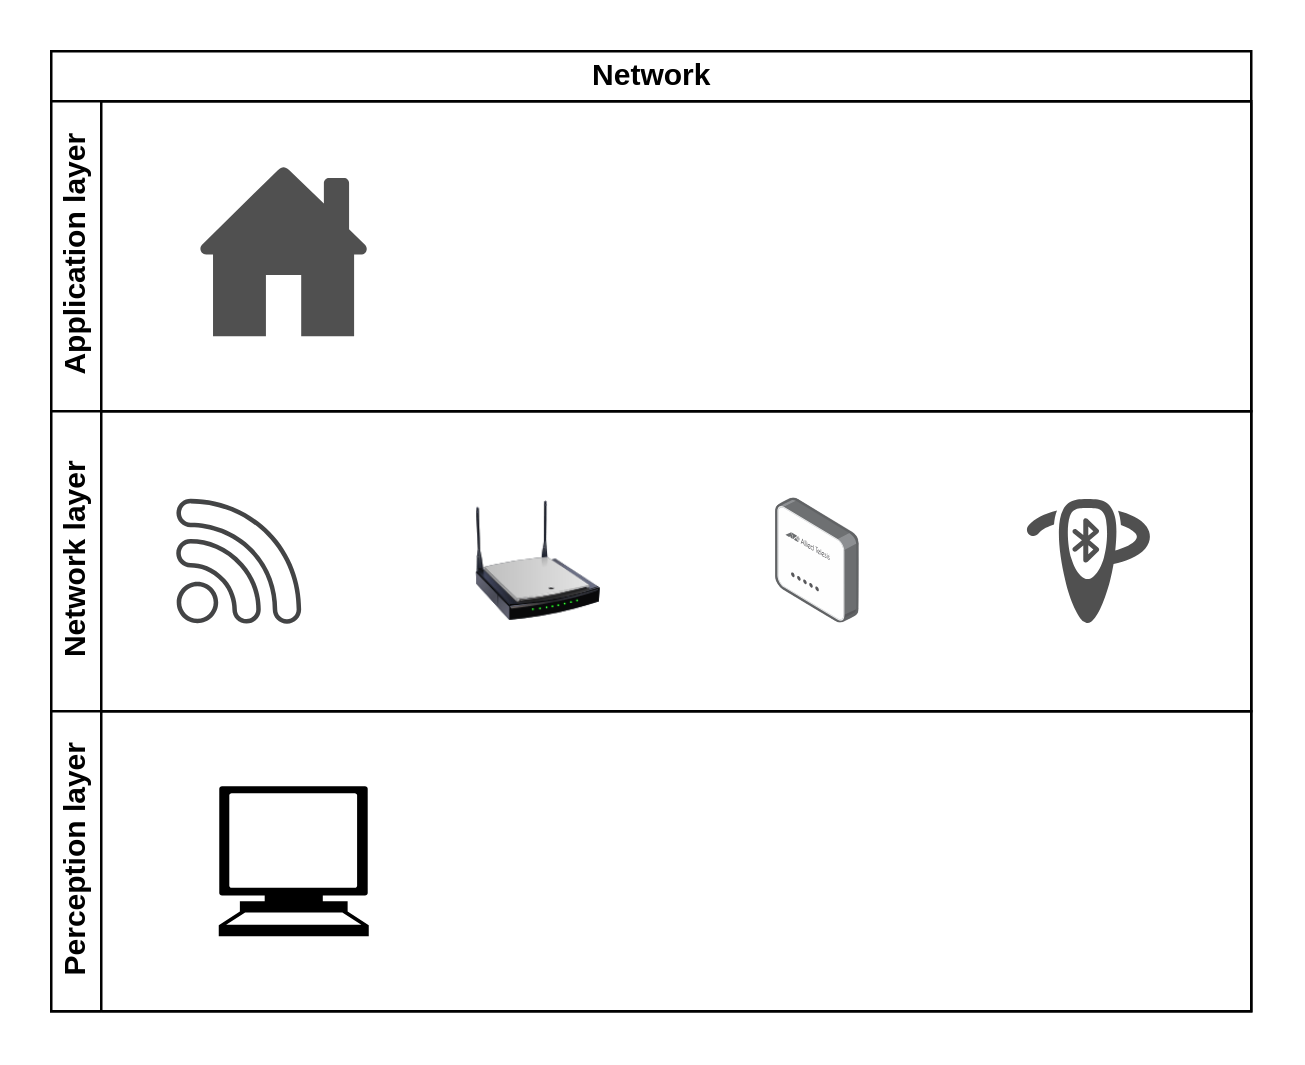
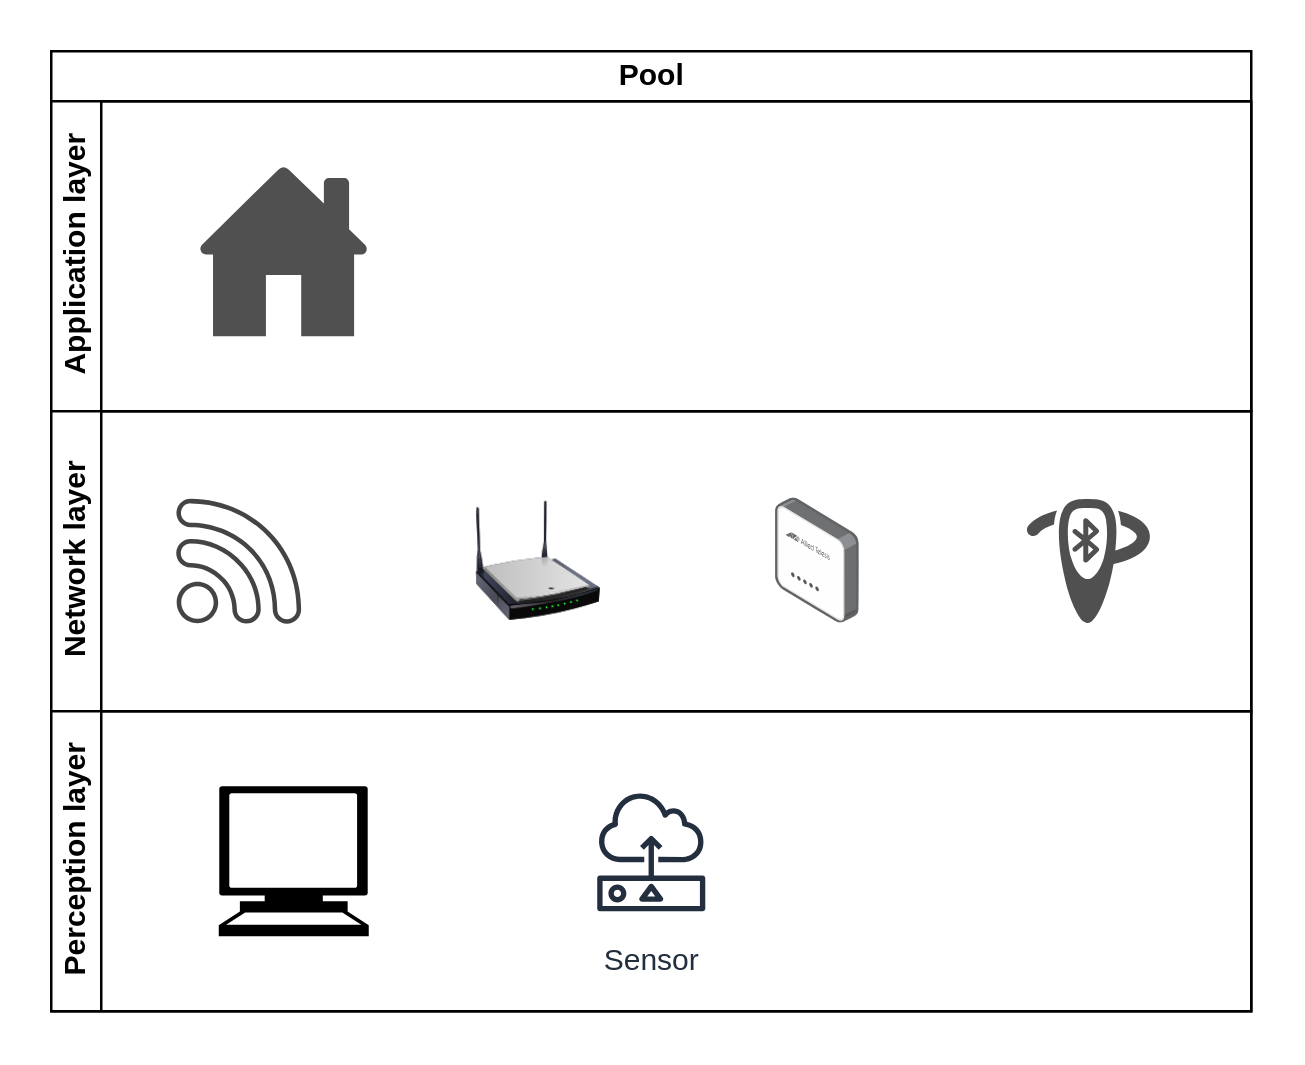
(653, 76) -> (653, 76)
none -> (651, 851)
